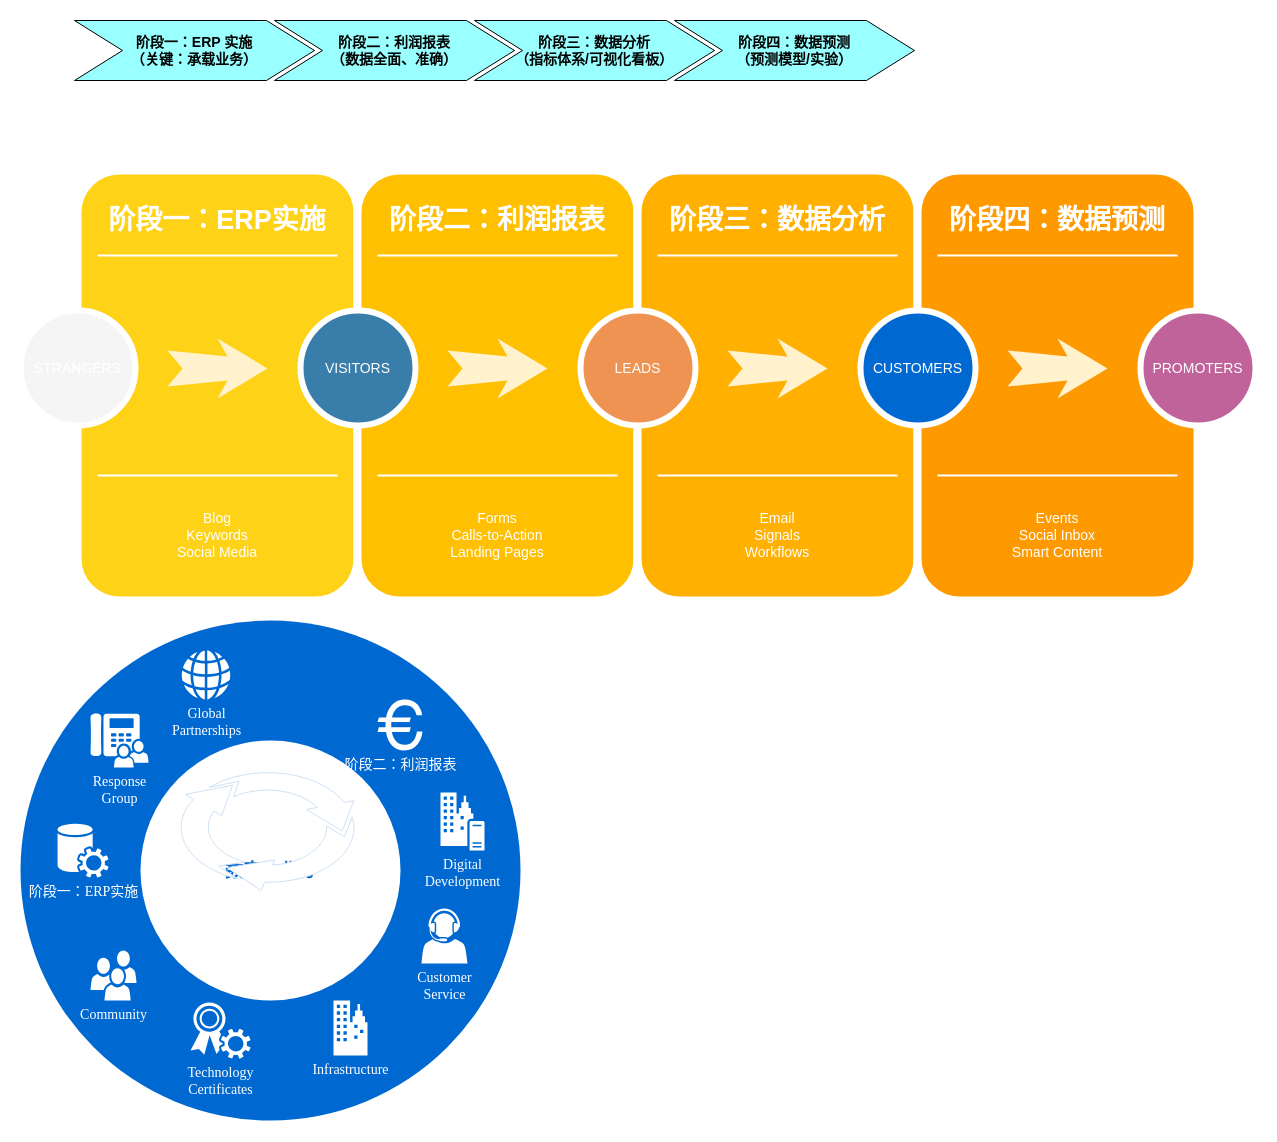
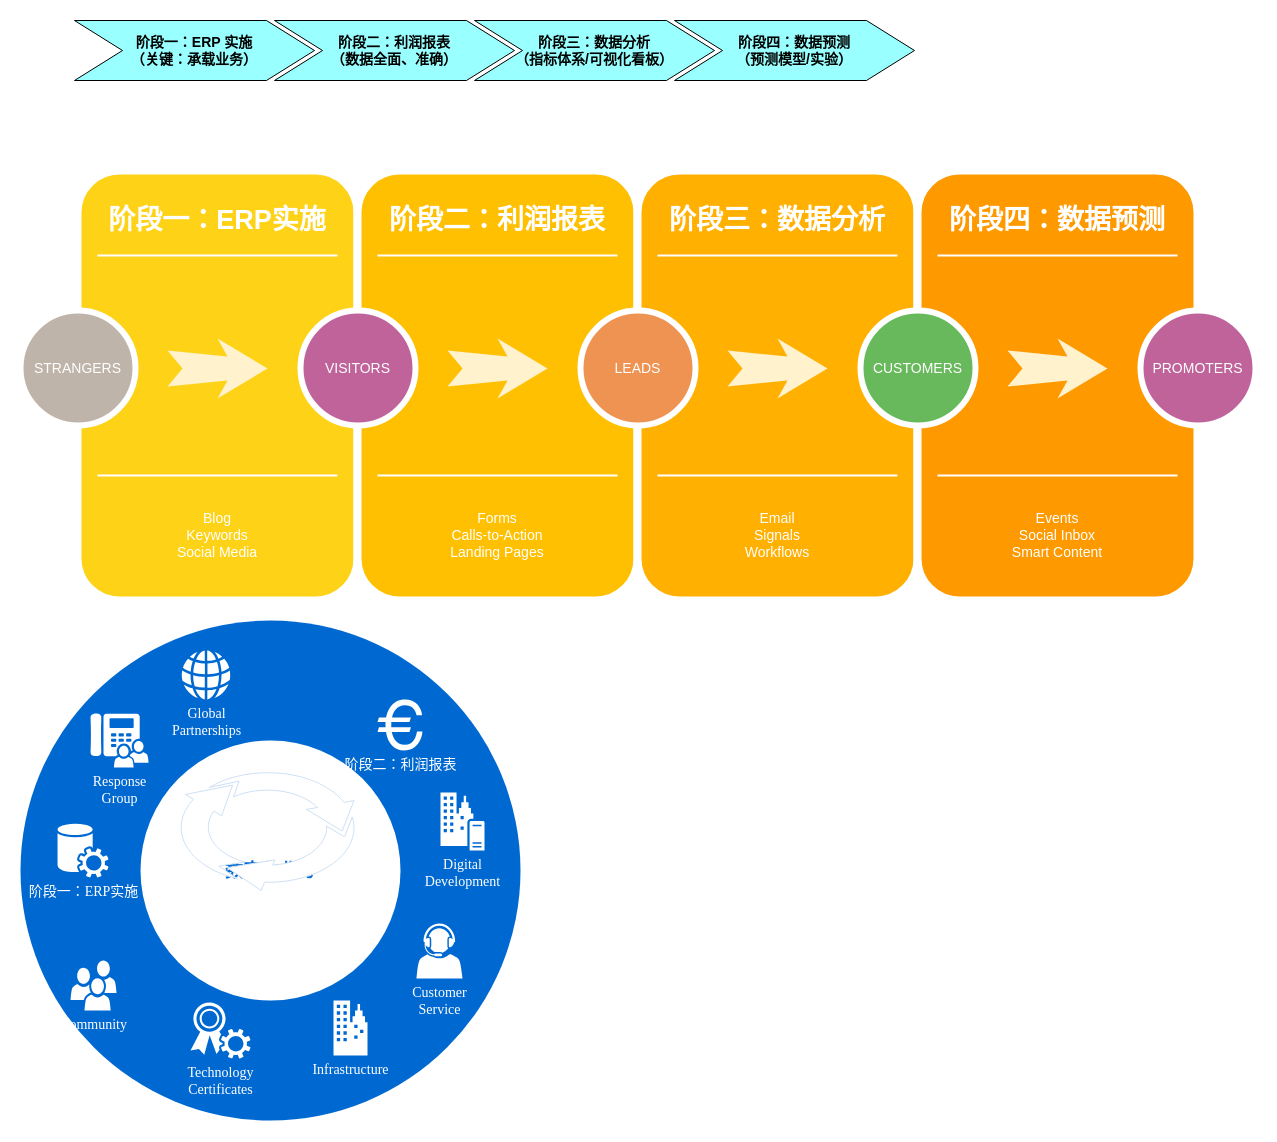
(78, 368) -> (78, 368)
(358, 368) -> (358, 368)
(918, 368) -> (918, 368)
(445, 936) -> (440, 951)
(114, 976) -> (94, 986)
